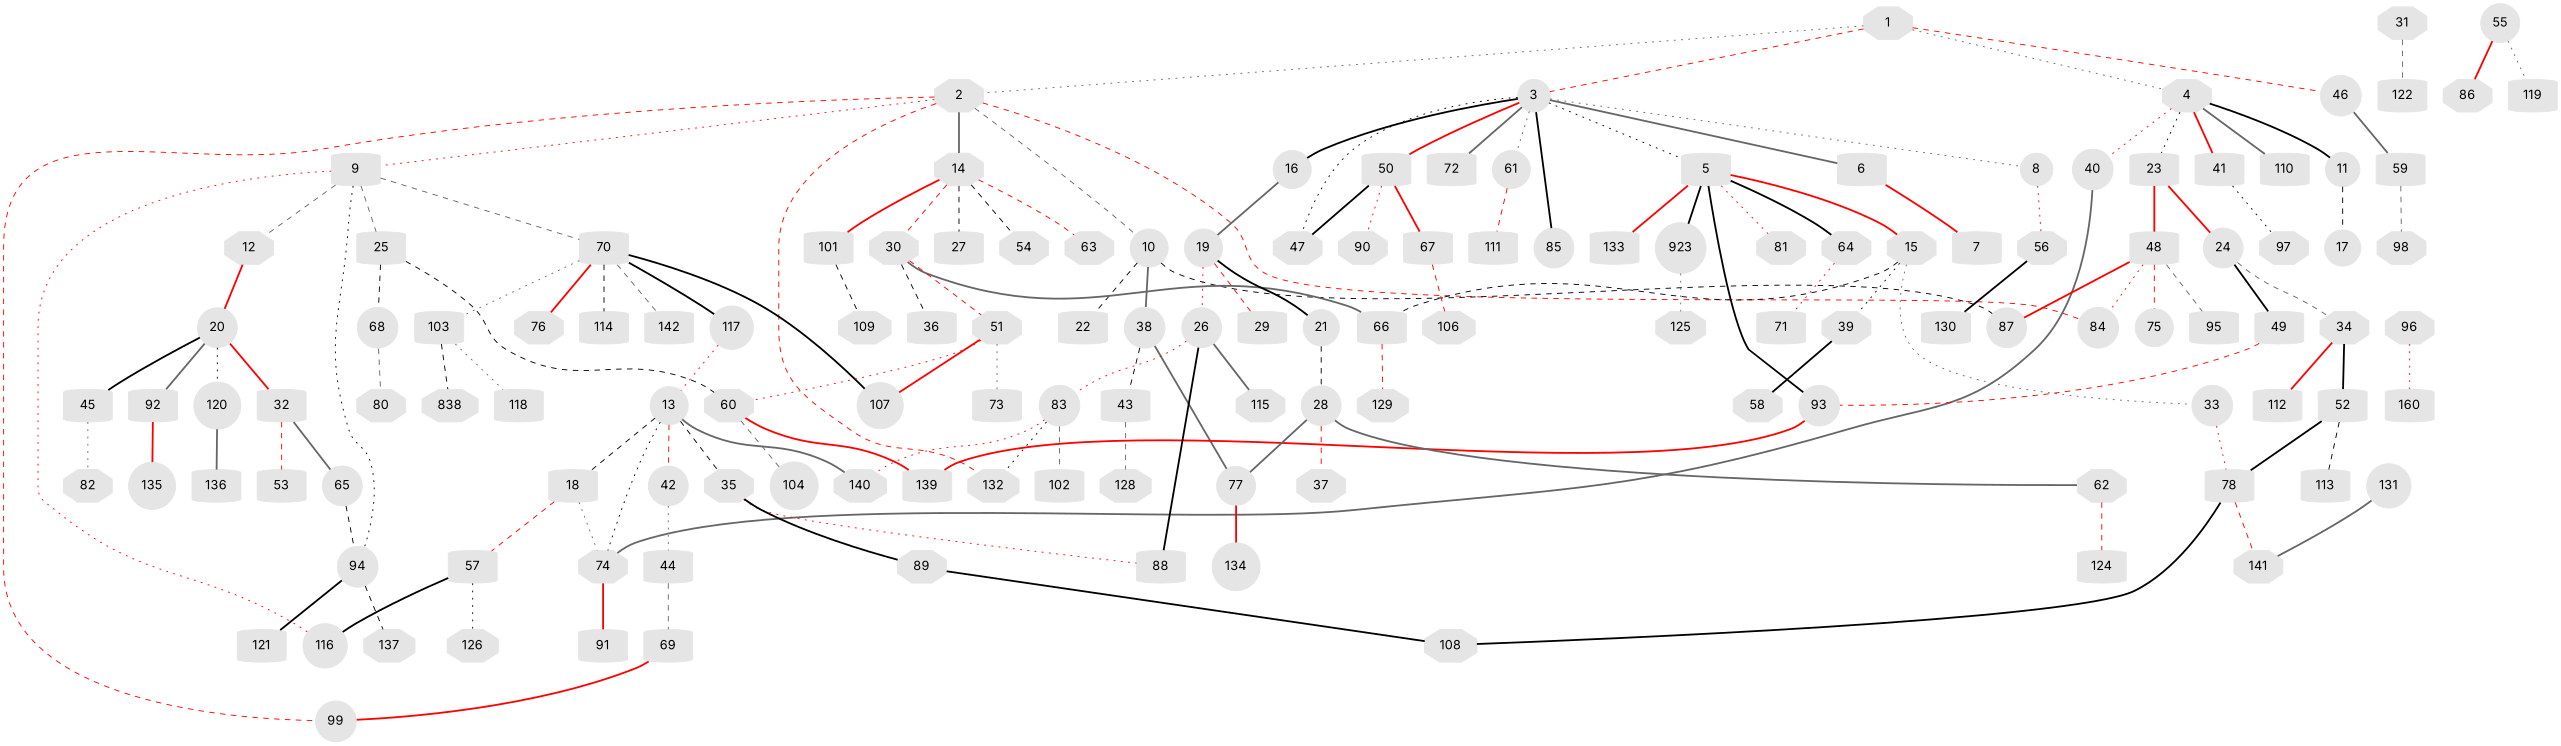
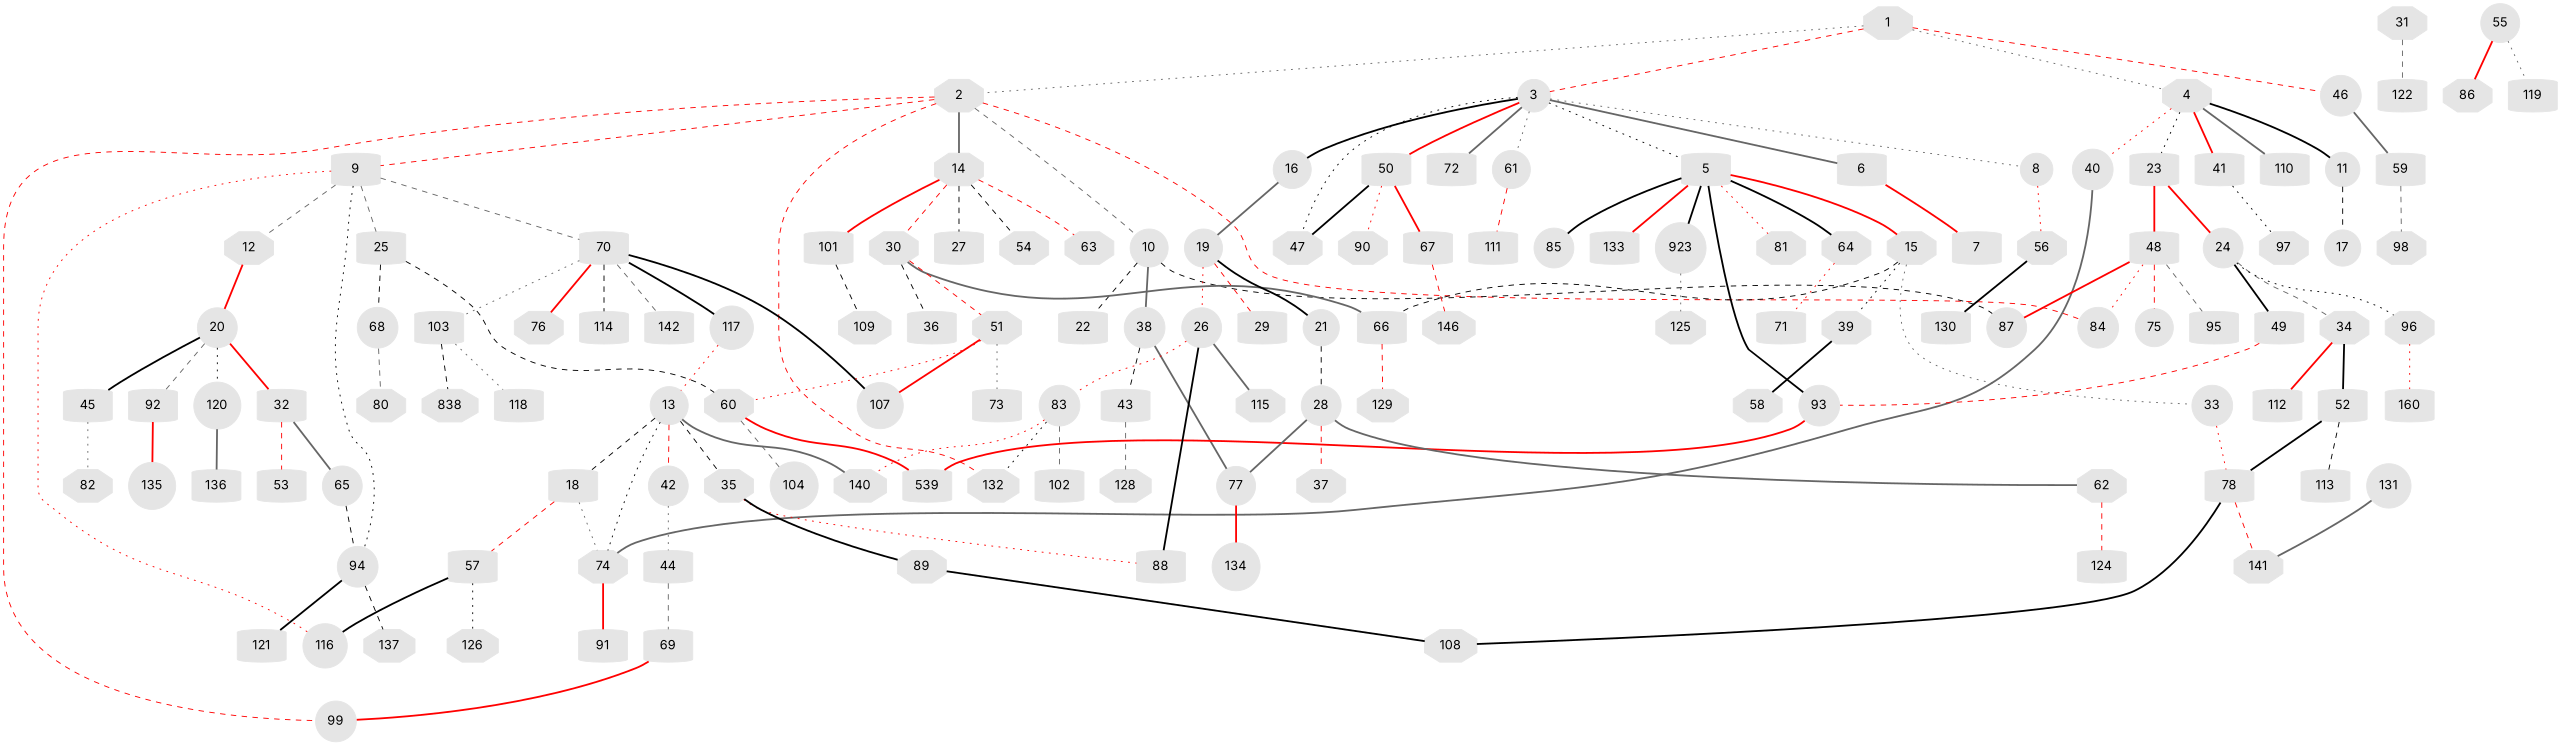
(657, 133) -> (657, 133)
(1544, 170) -> (1622, 201)
none -> (2314, 291)
(1449, 328) -> (1449, 328)
(185, 366) -> (185, 366)
(927, 486) -> (927, 486)
